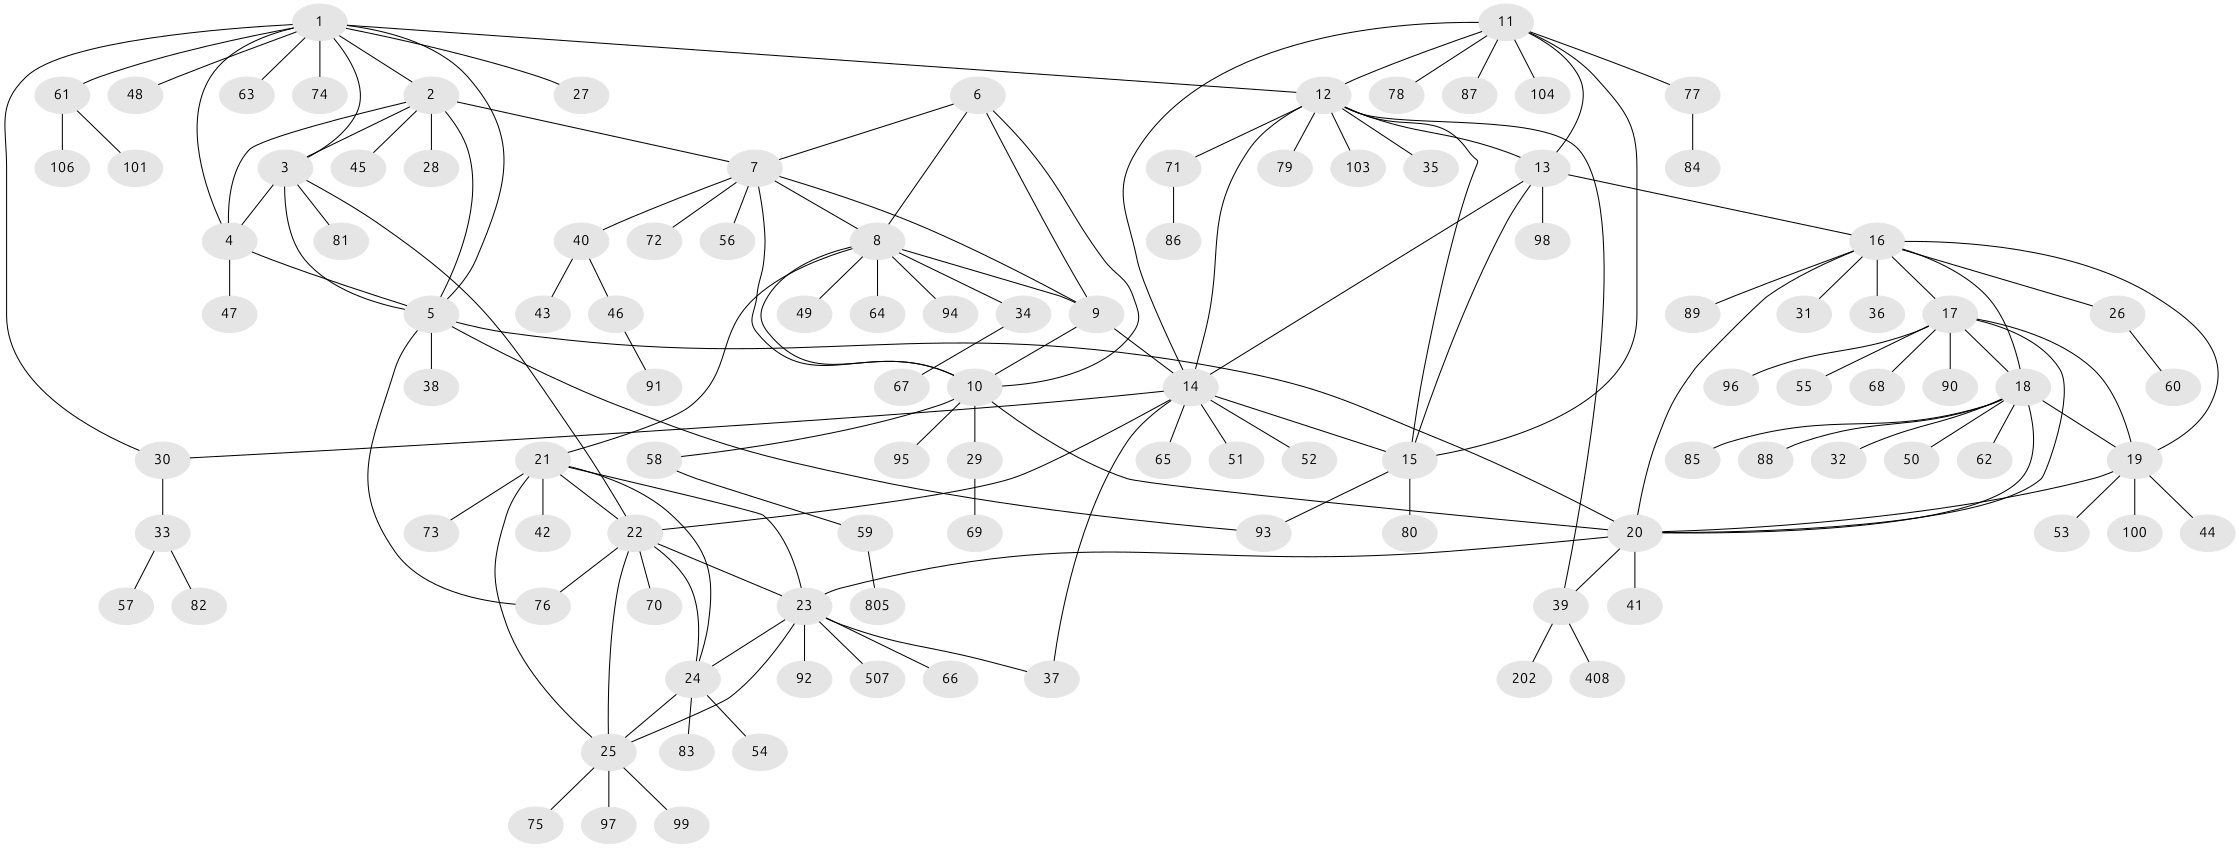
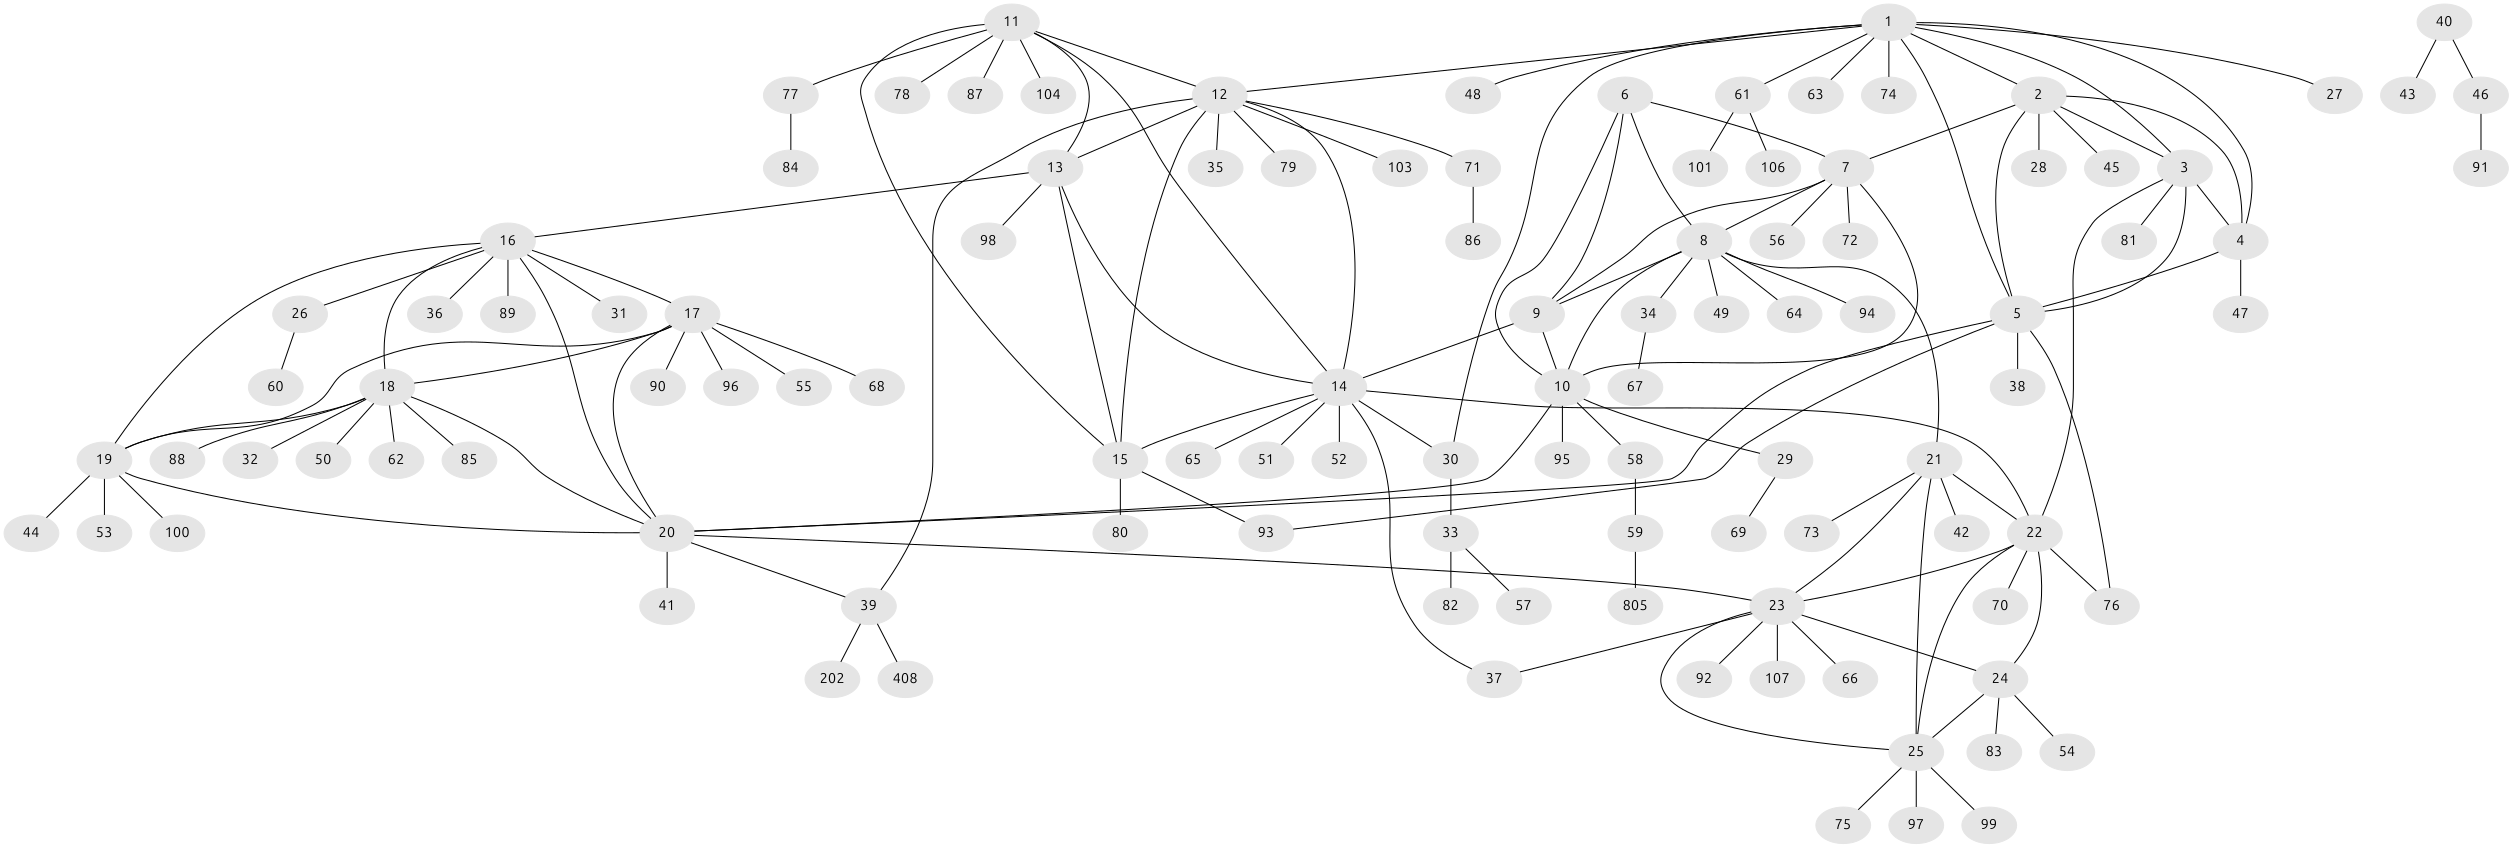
(667, 203) -> none
(691, 536) -> none
(878, 679) -> (1777, 679)
